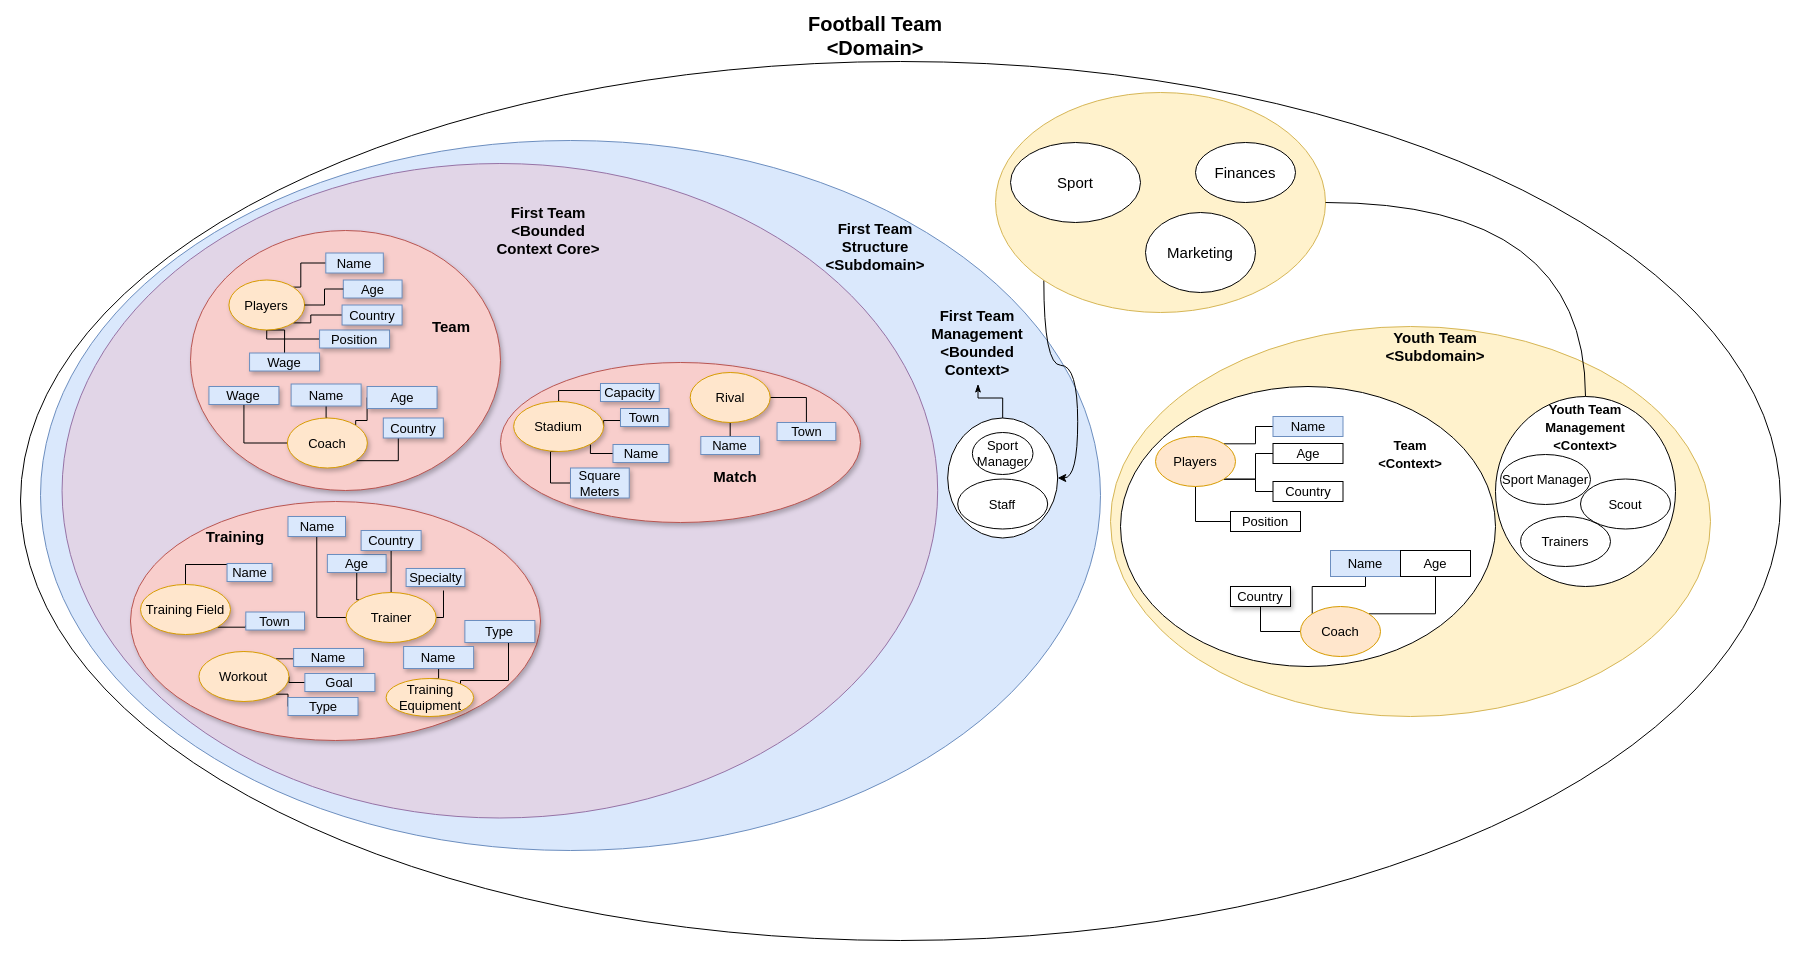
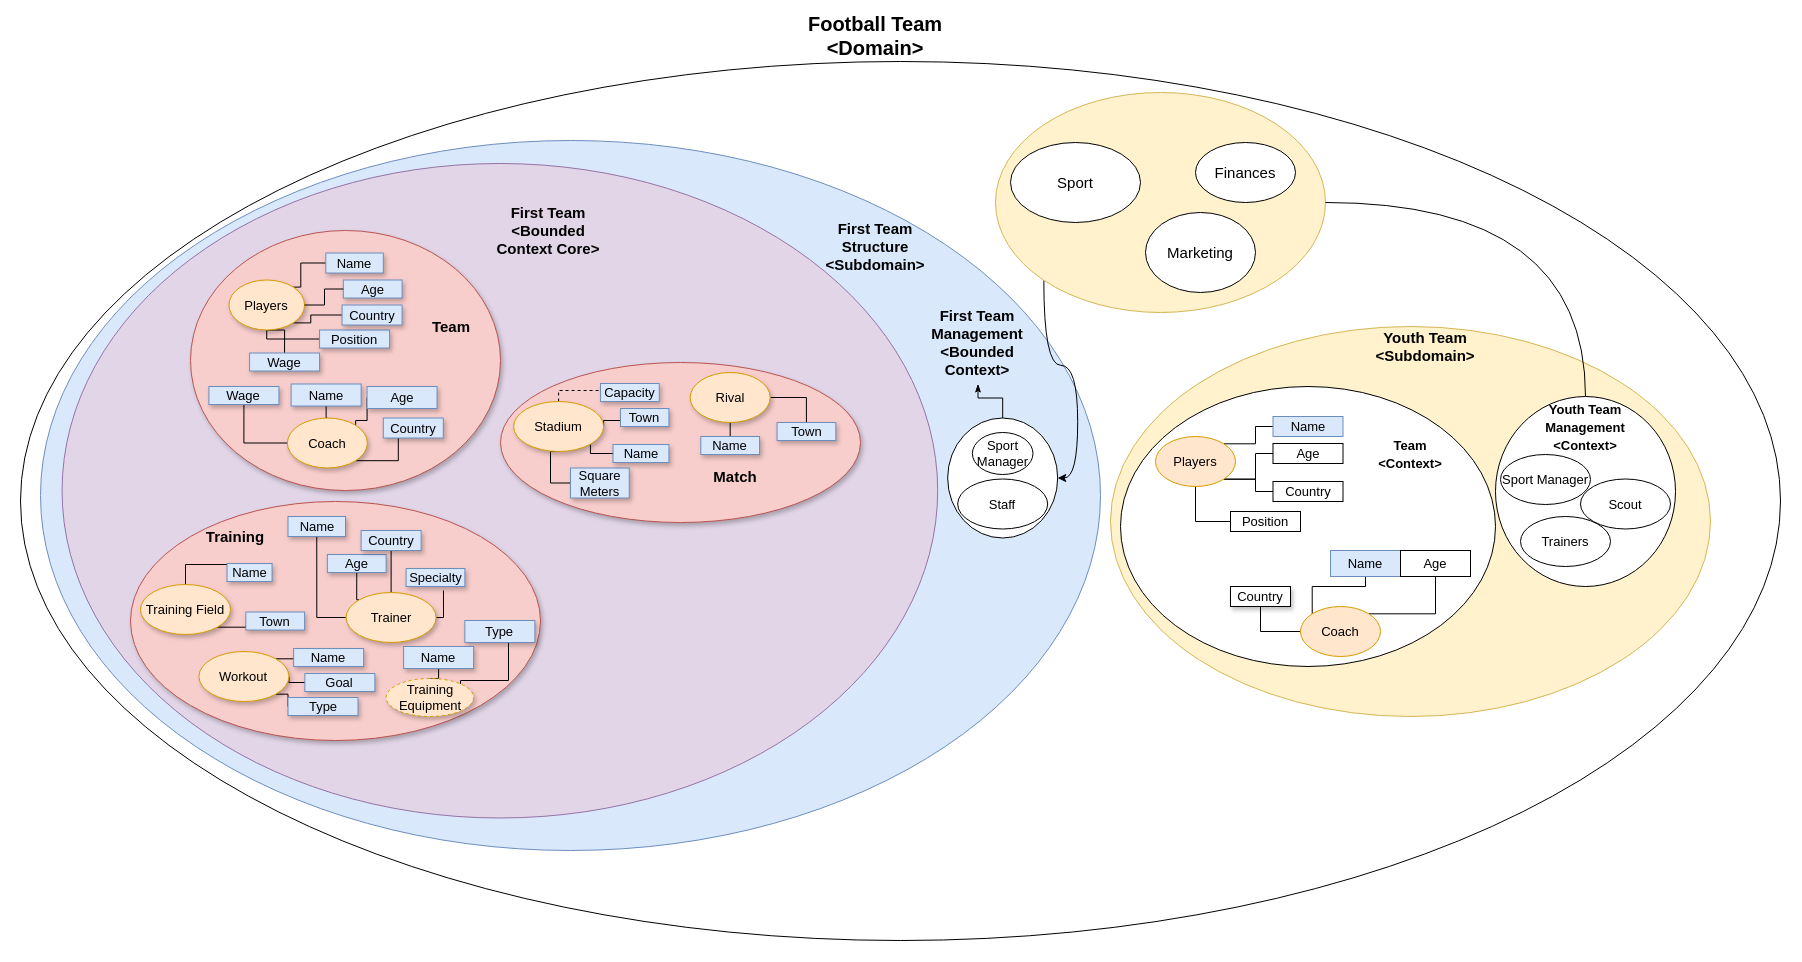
(1436, 347) -> (1426, 347)
(576, 391) -> (576, 391)
(430, 698) -> (430, 698)
